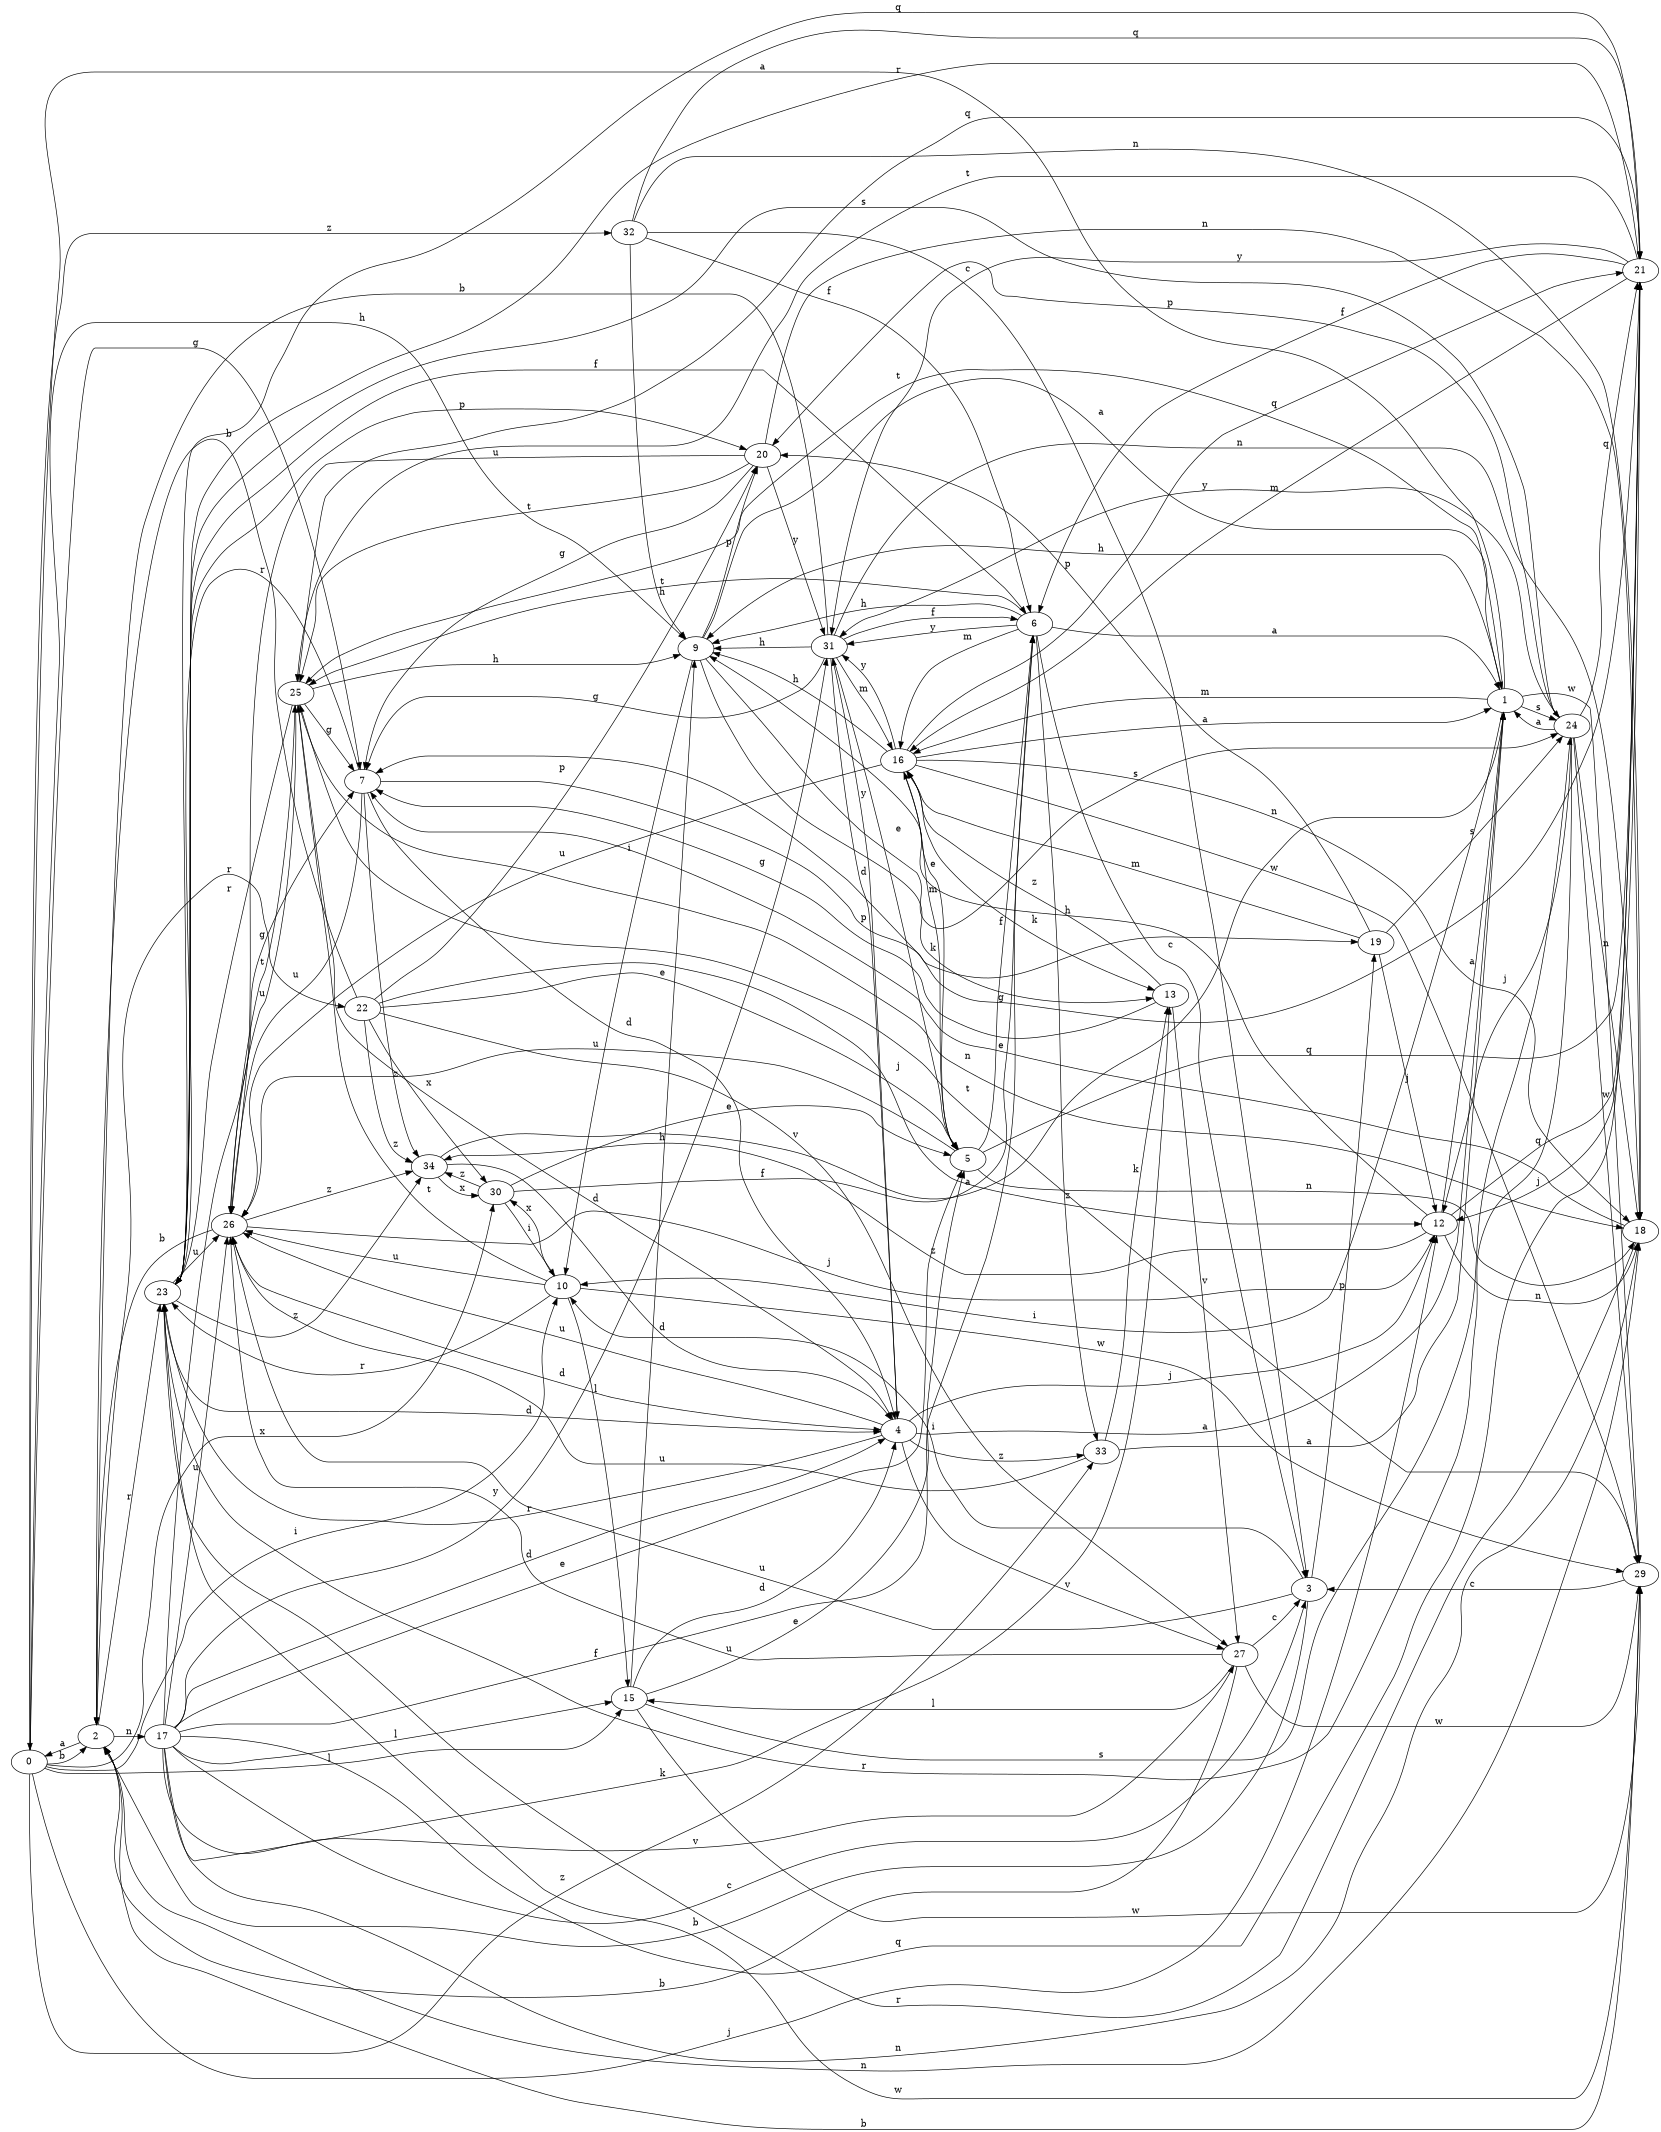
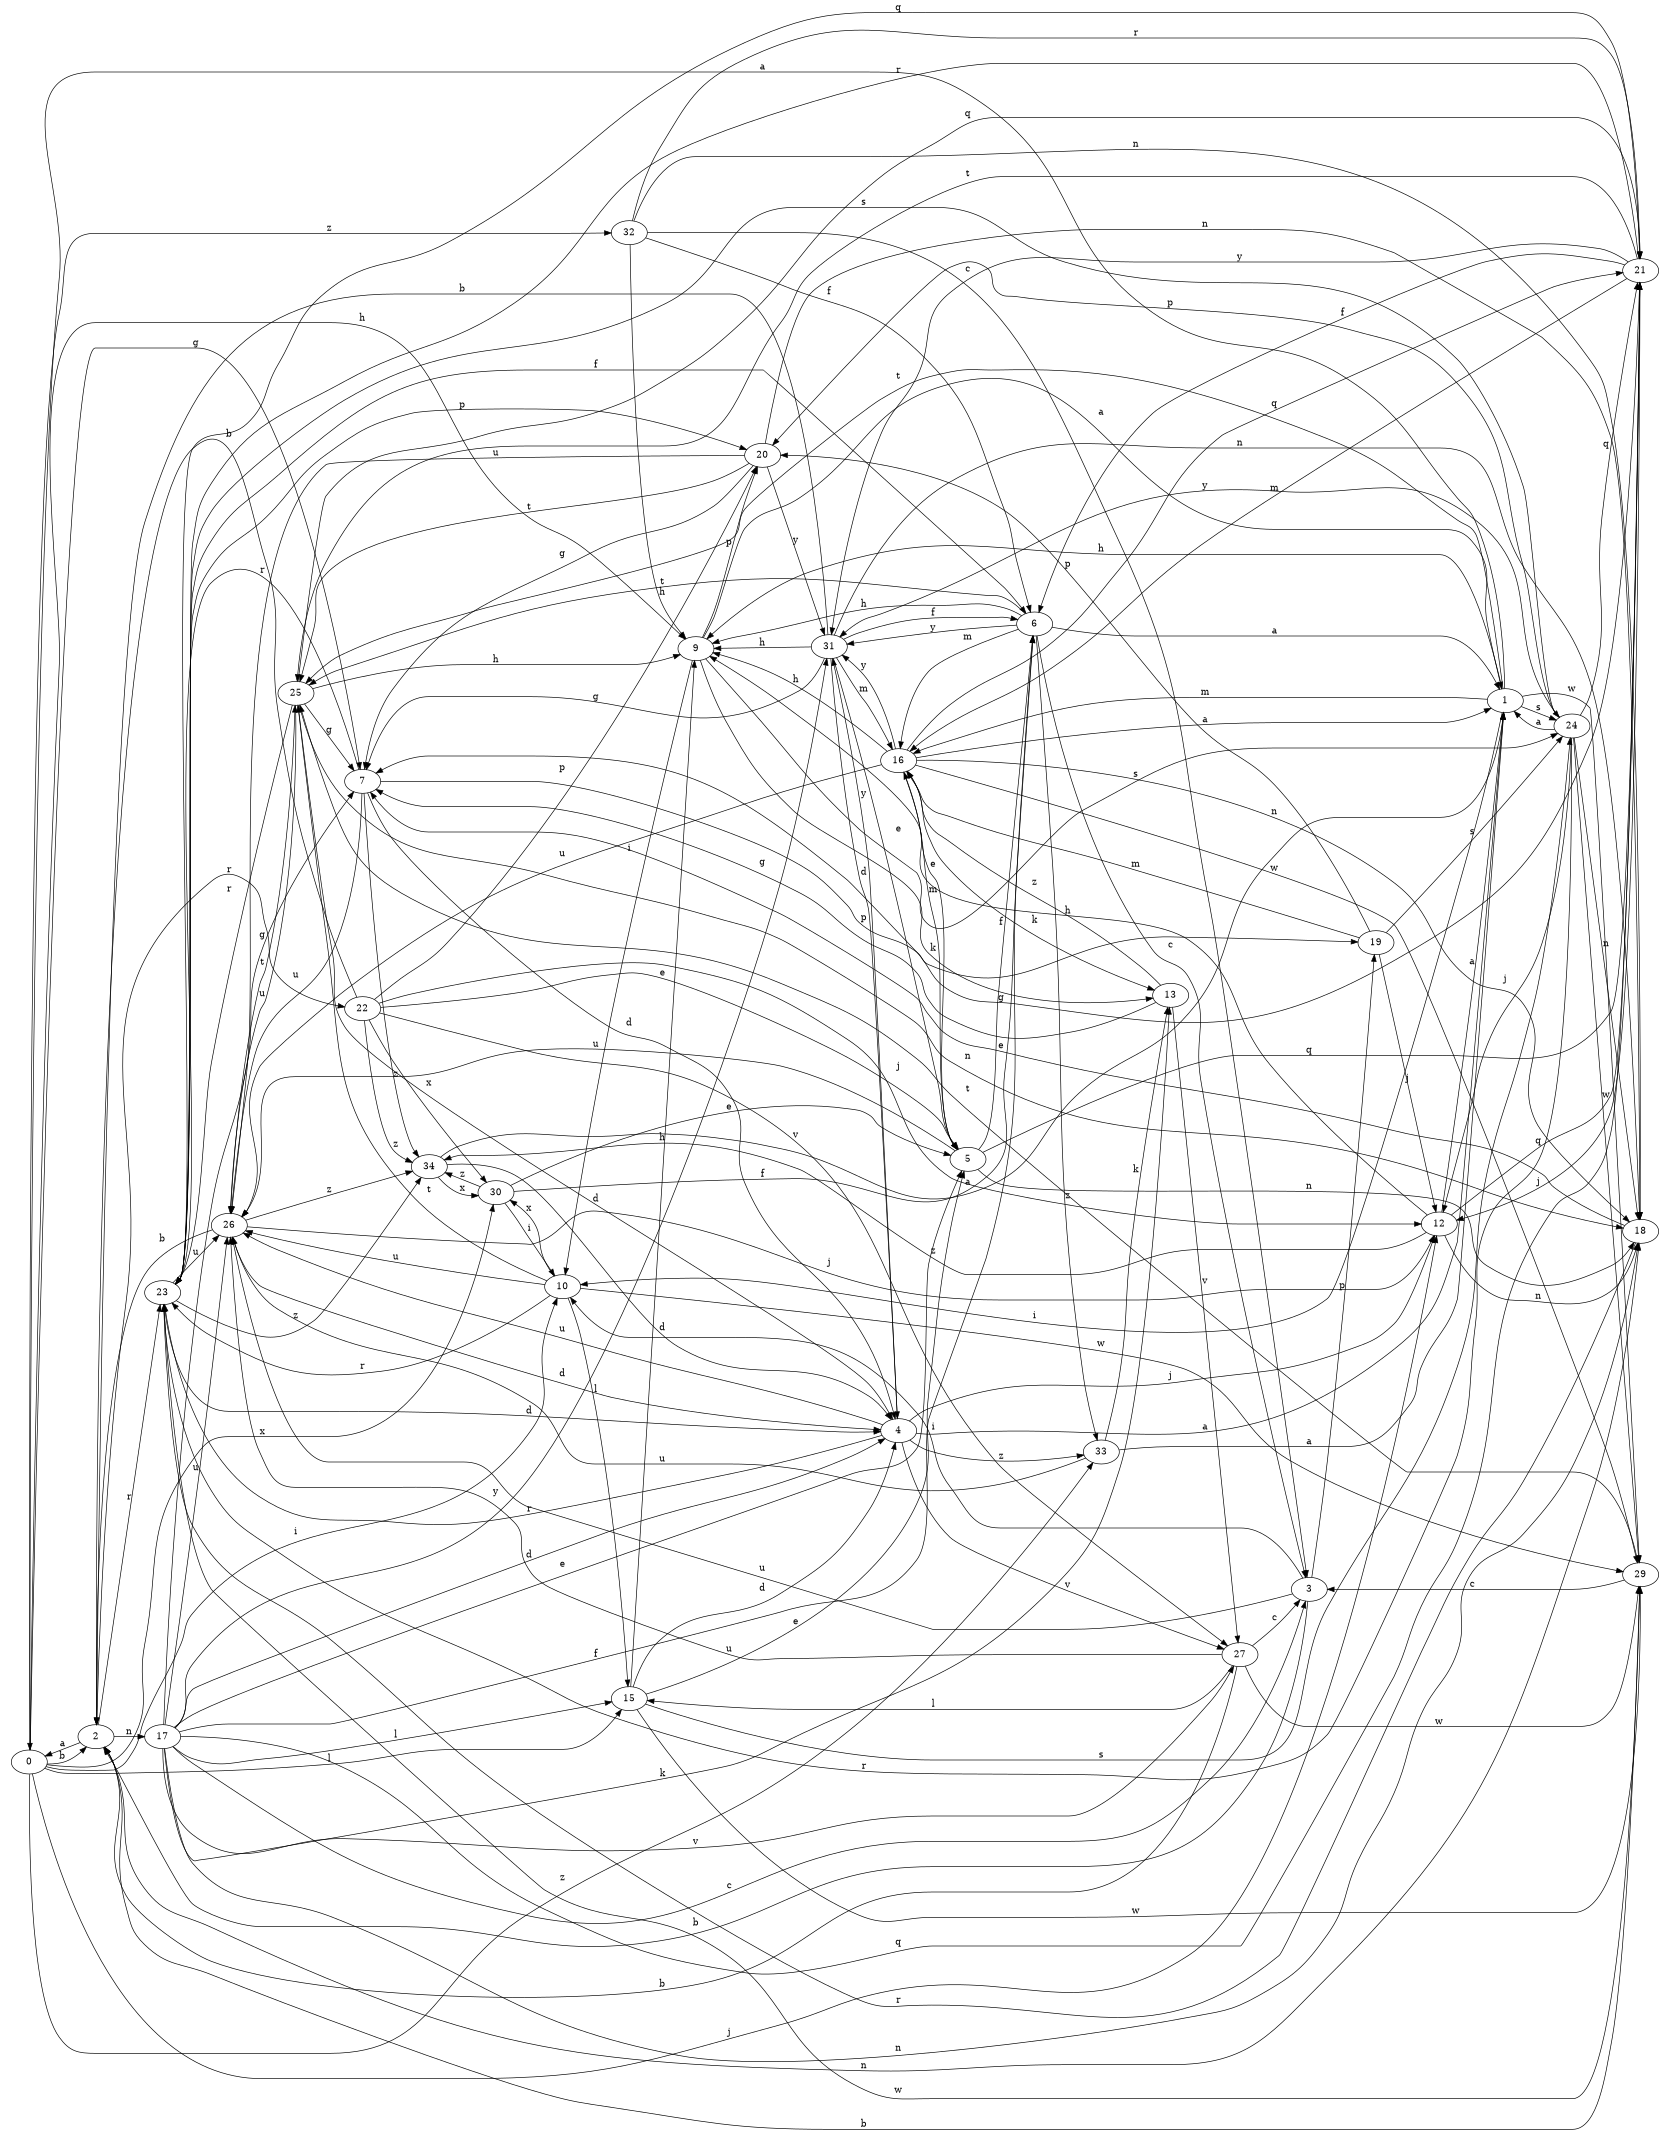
(1136, 33) -> (1136, 33)
